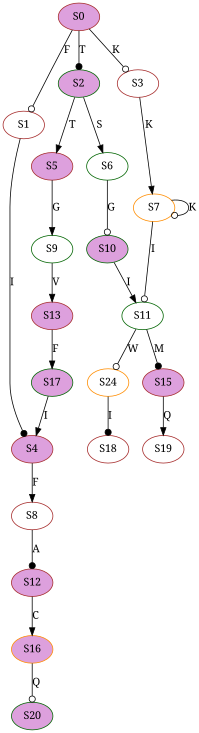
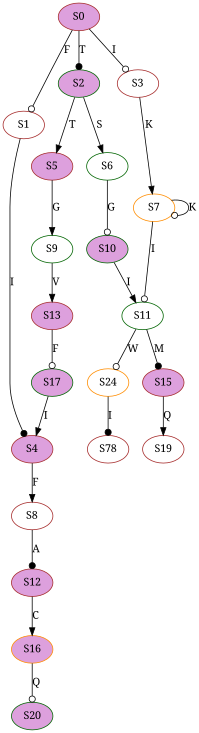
(116, 50) -> (114, 50)
(52, 345) -> (52, 346)
(108, 449) -> (108, 449)
